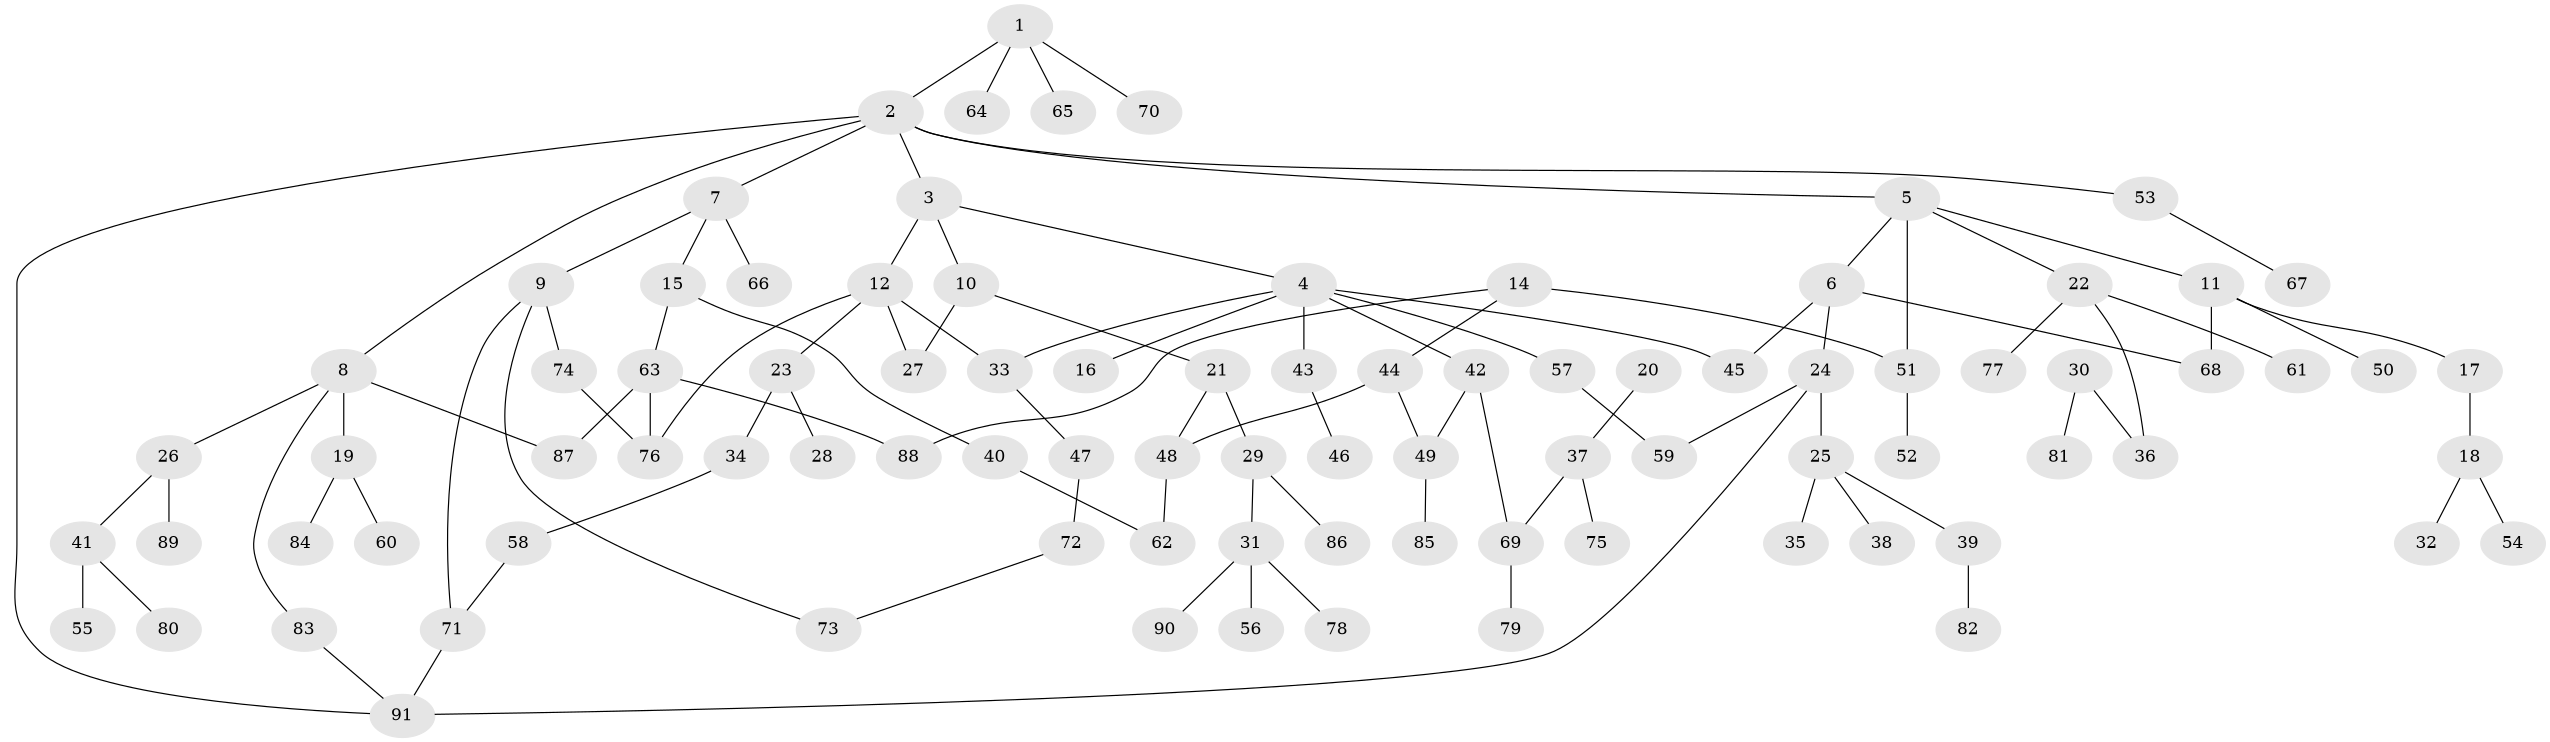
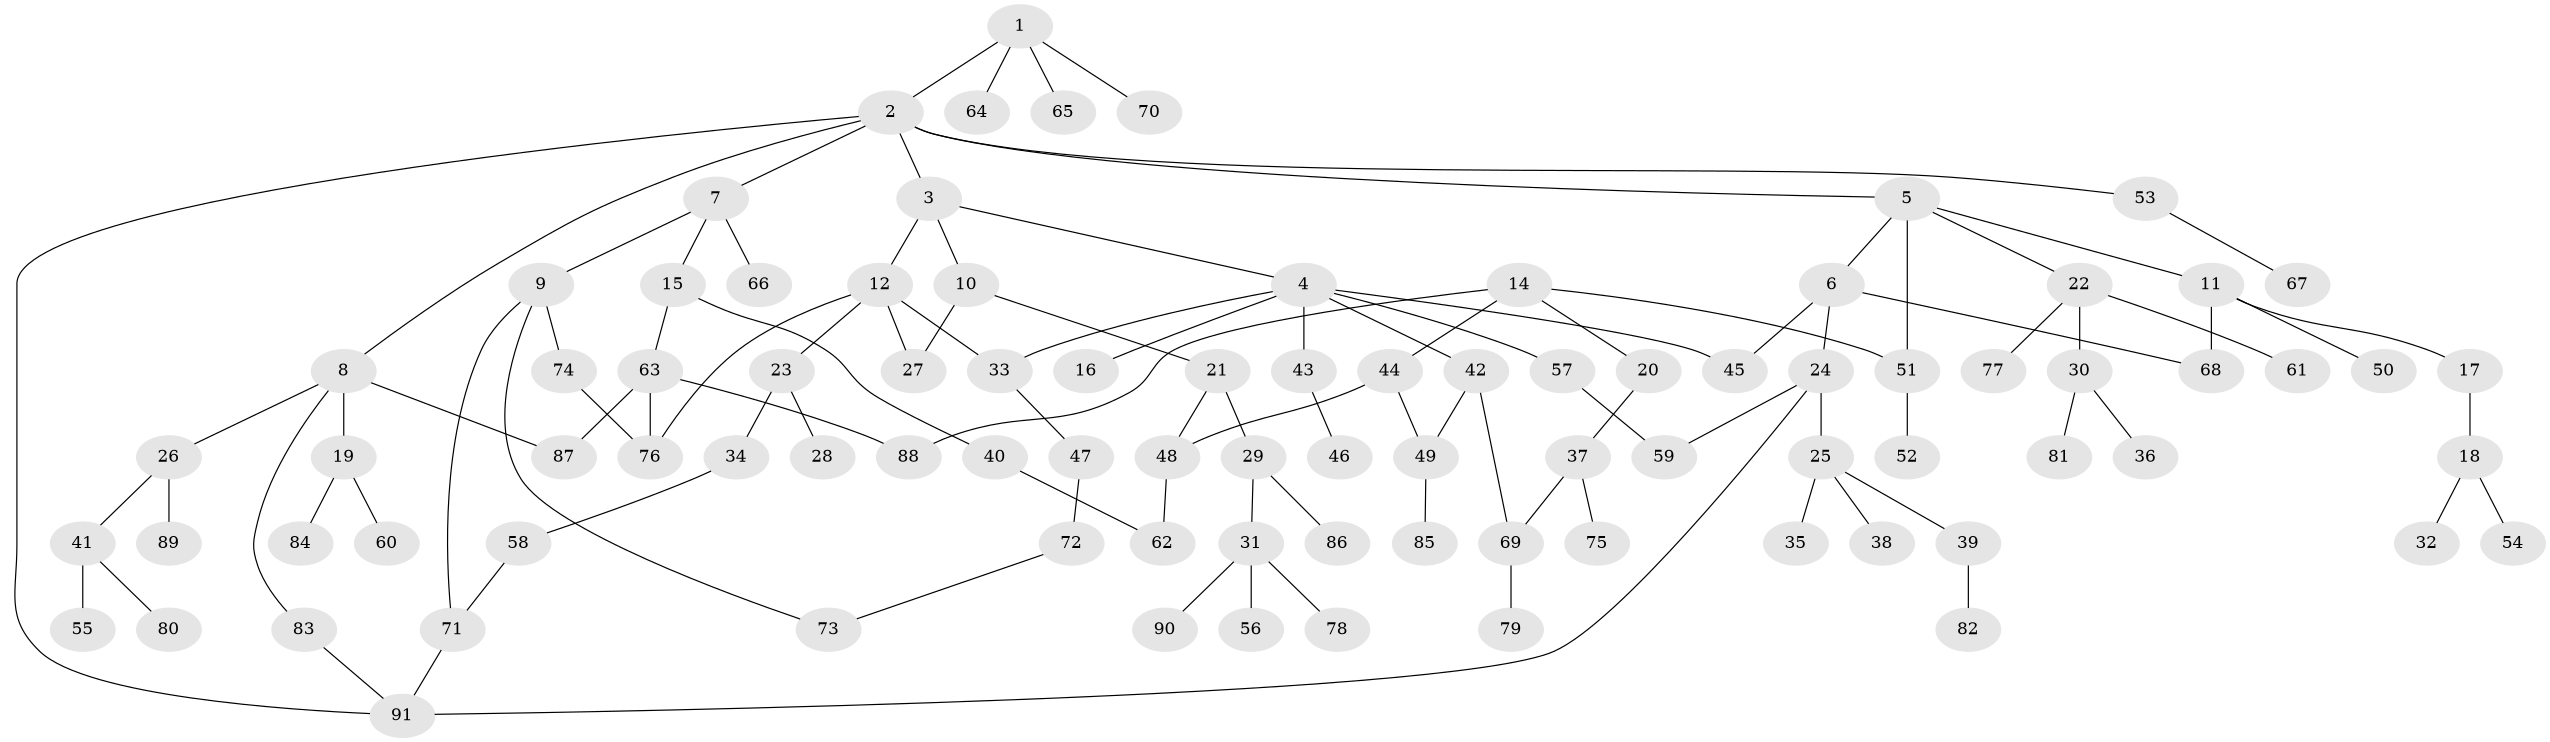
none -> (1597, 336)
(2129, 366) -> (2080, 328)
